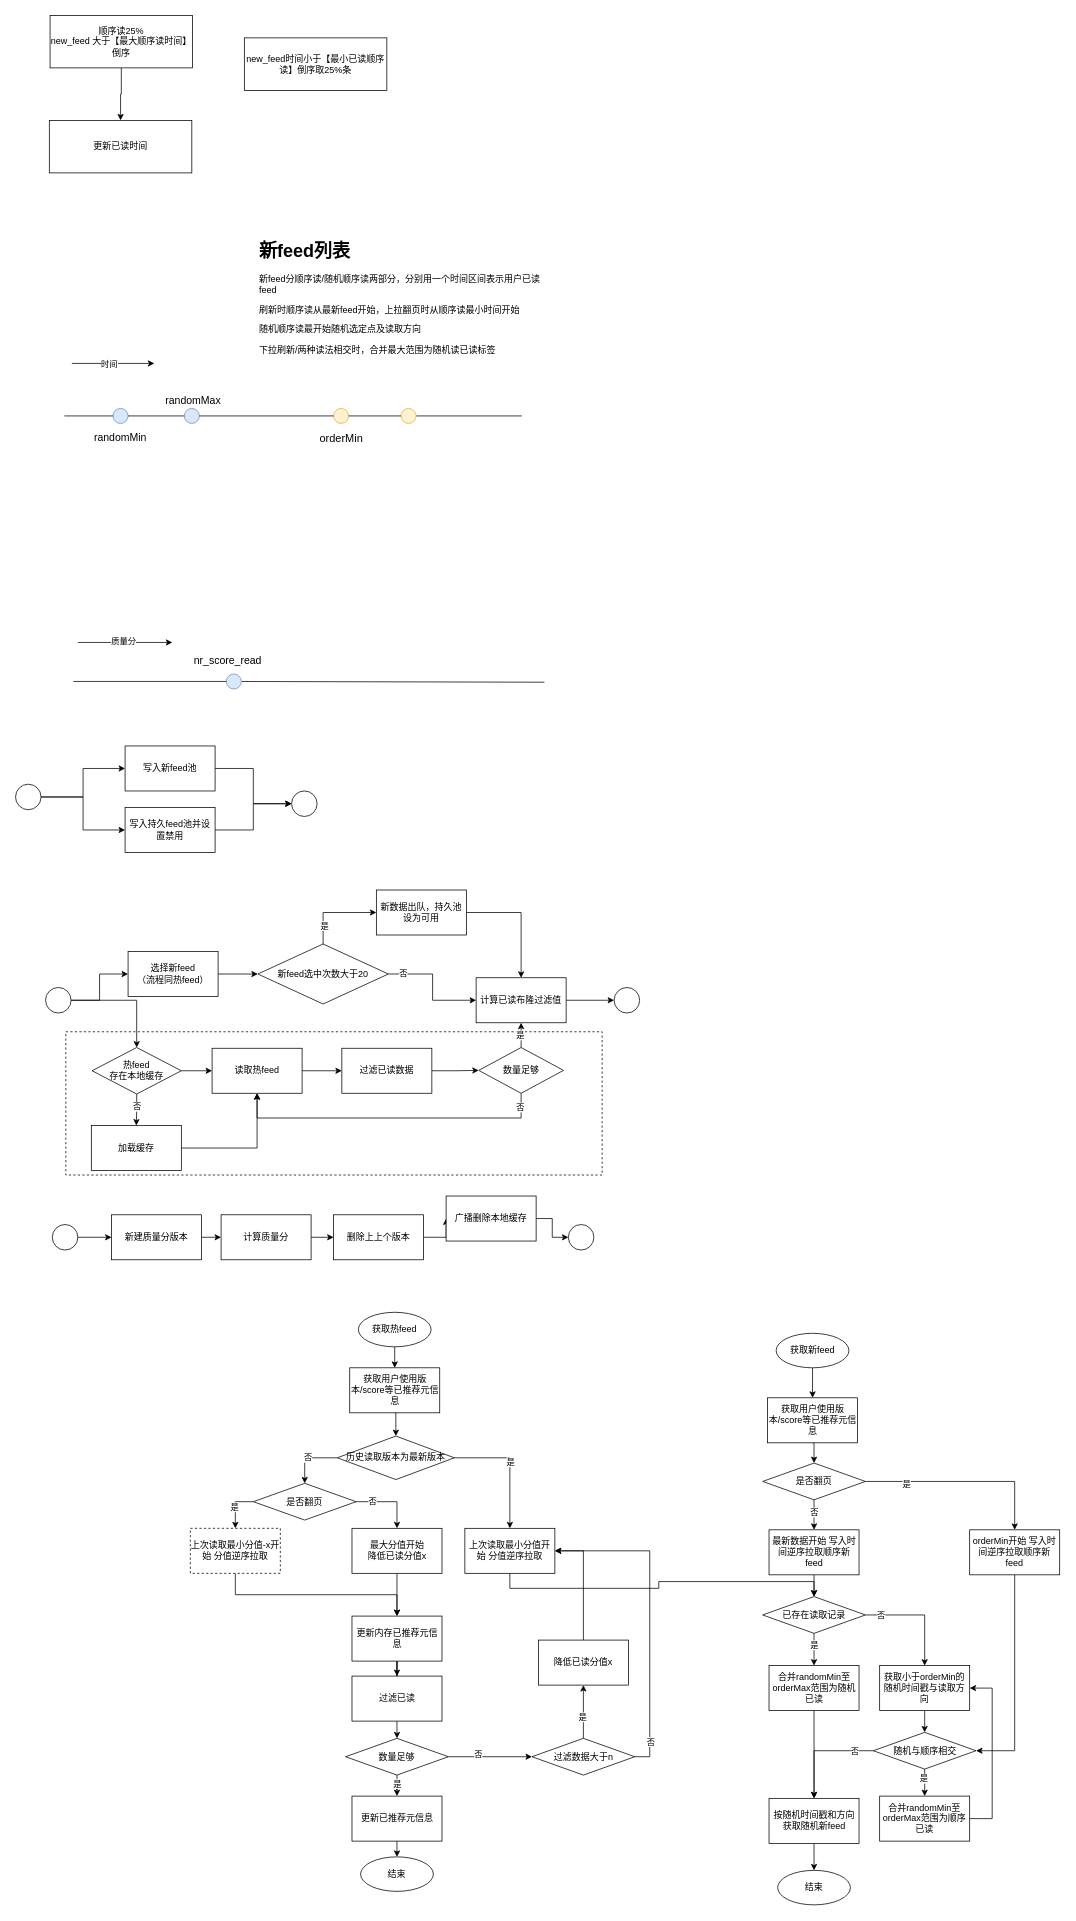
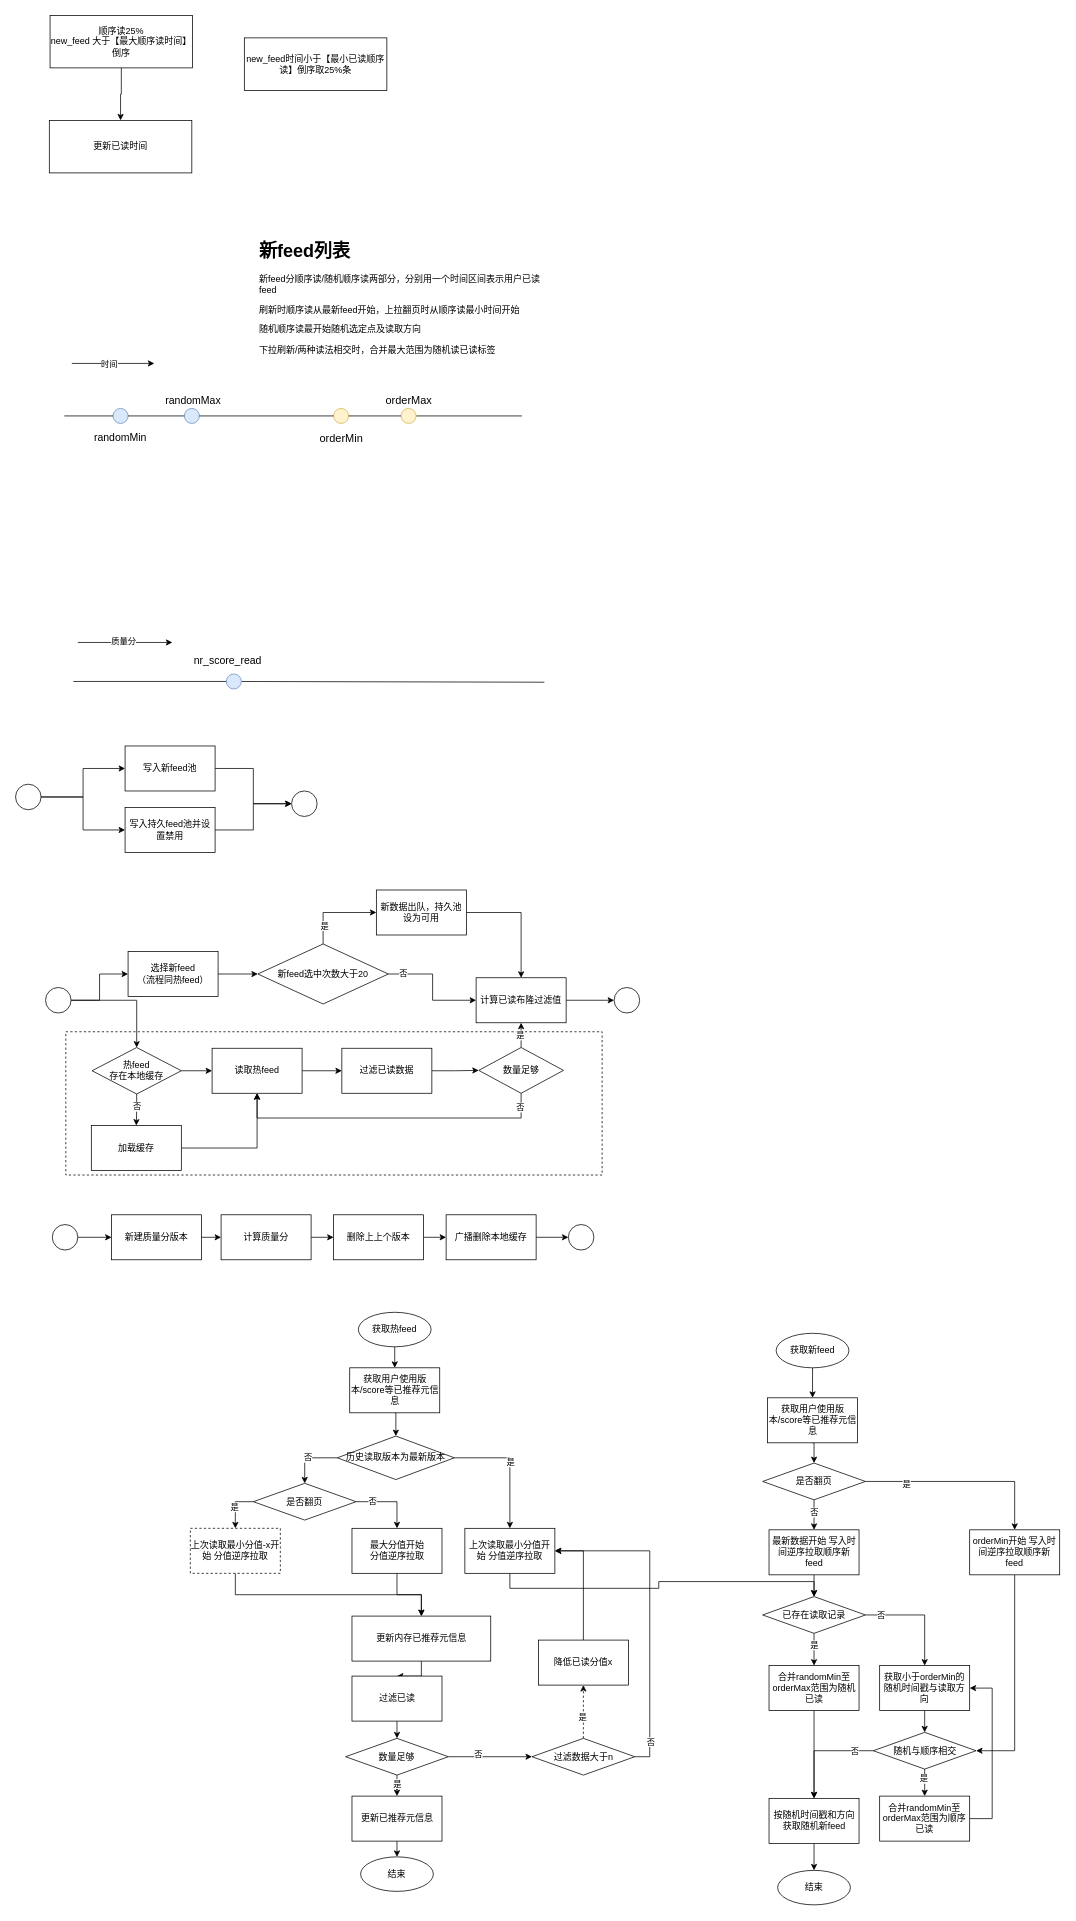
none -> (408, 401)
(491, 1218) -> (491, 1237)
(397, 1551) -> (397, 1551)
(397, 1638) -> (421, 1638)
(583, 1702) -> (583, 1702)
